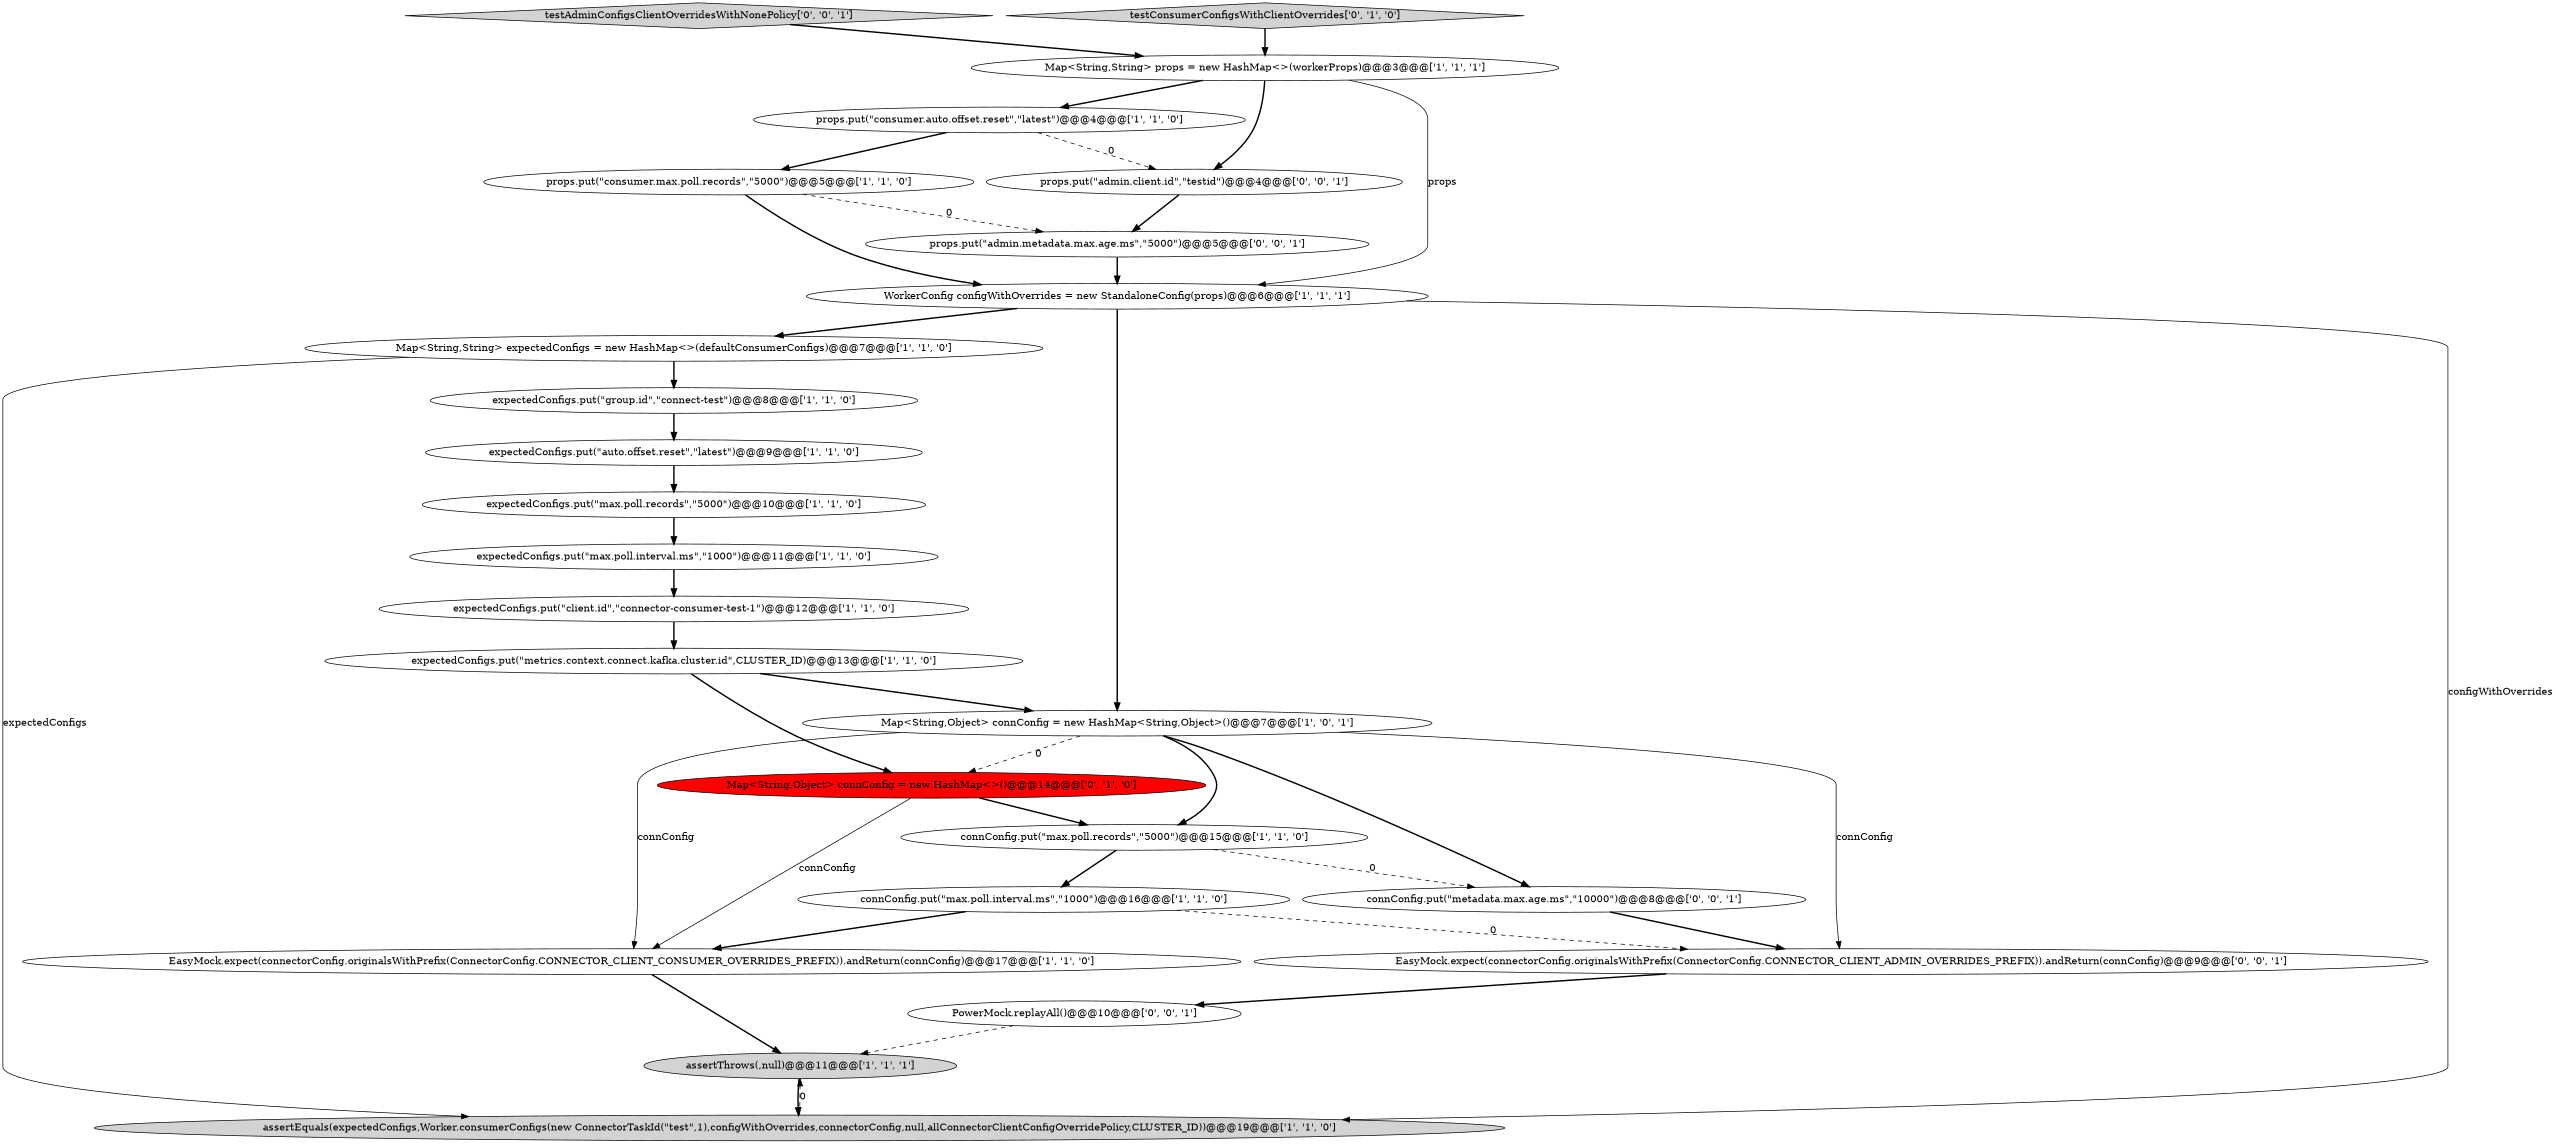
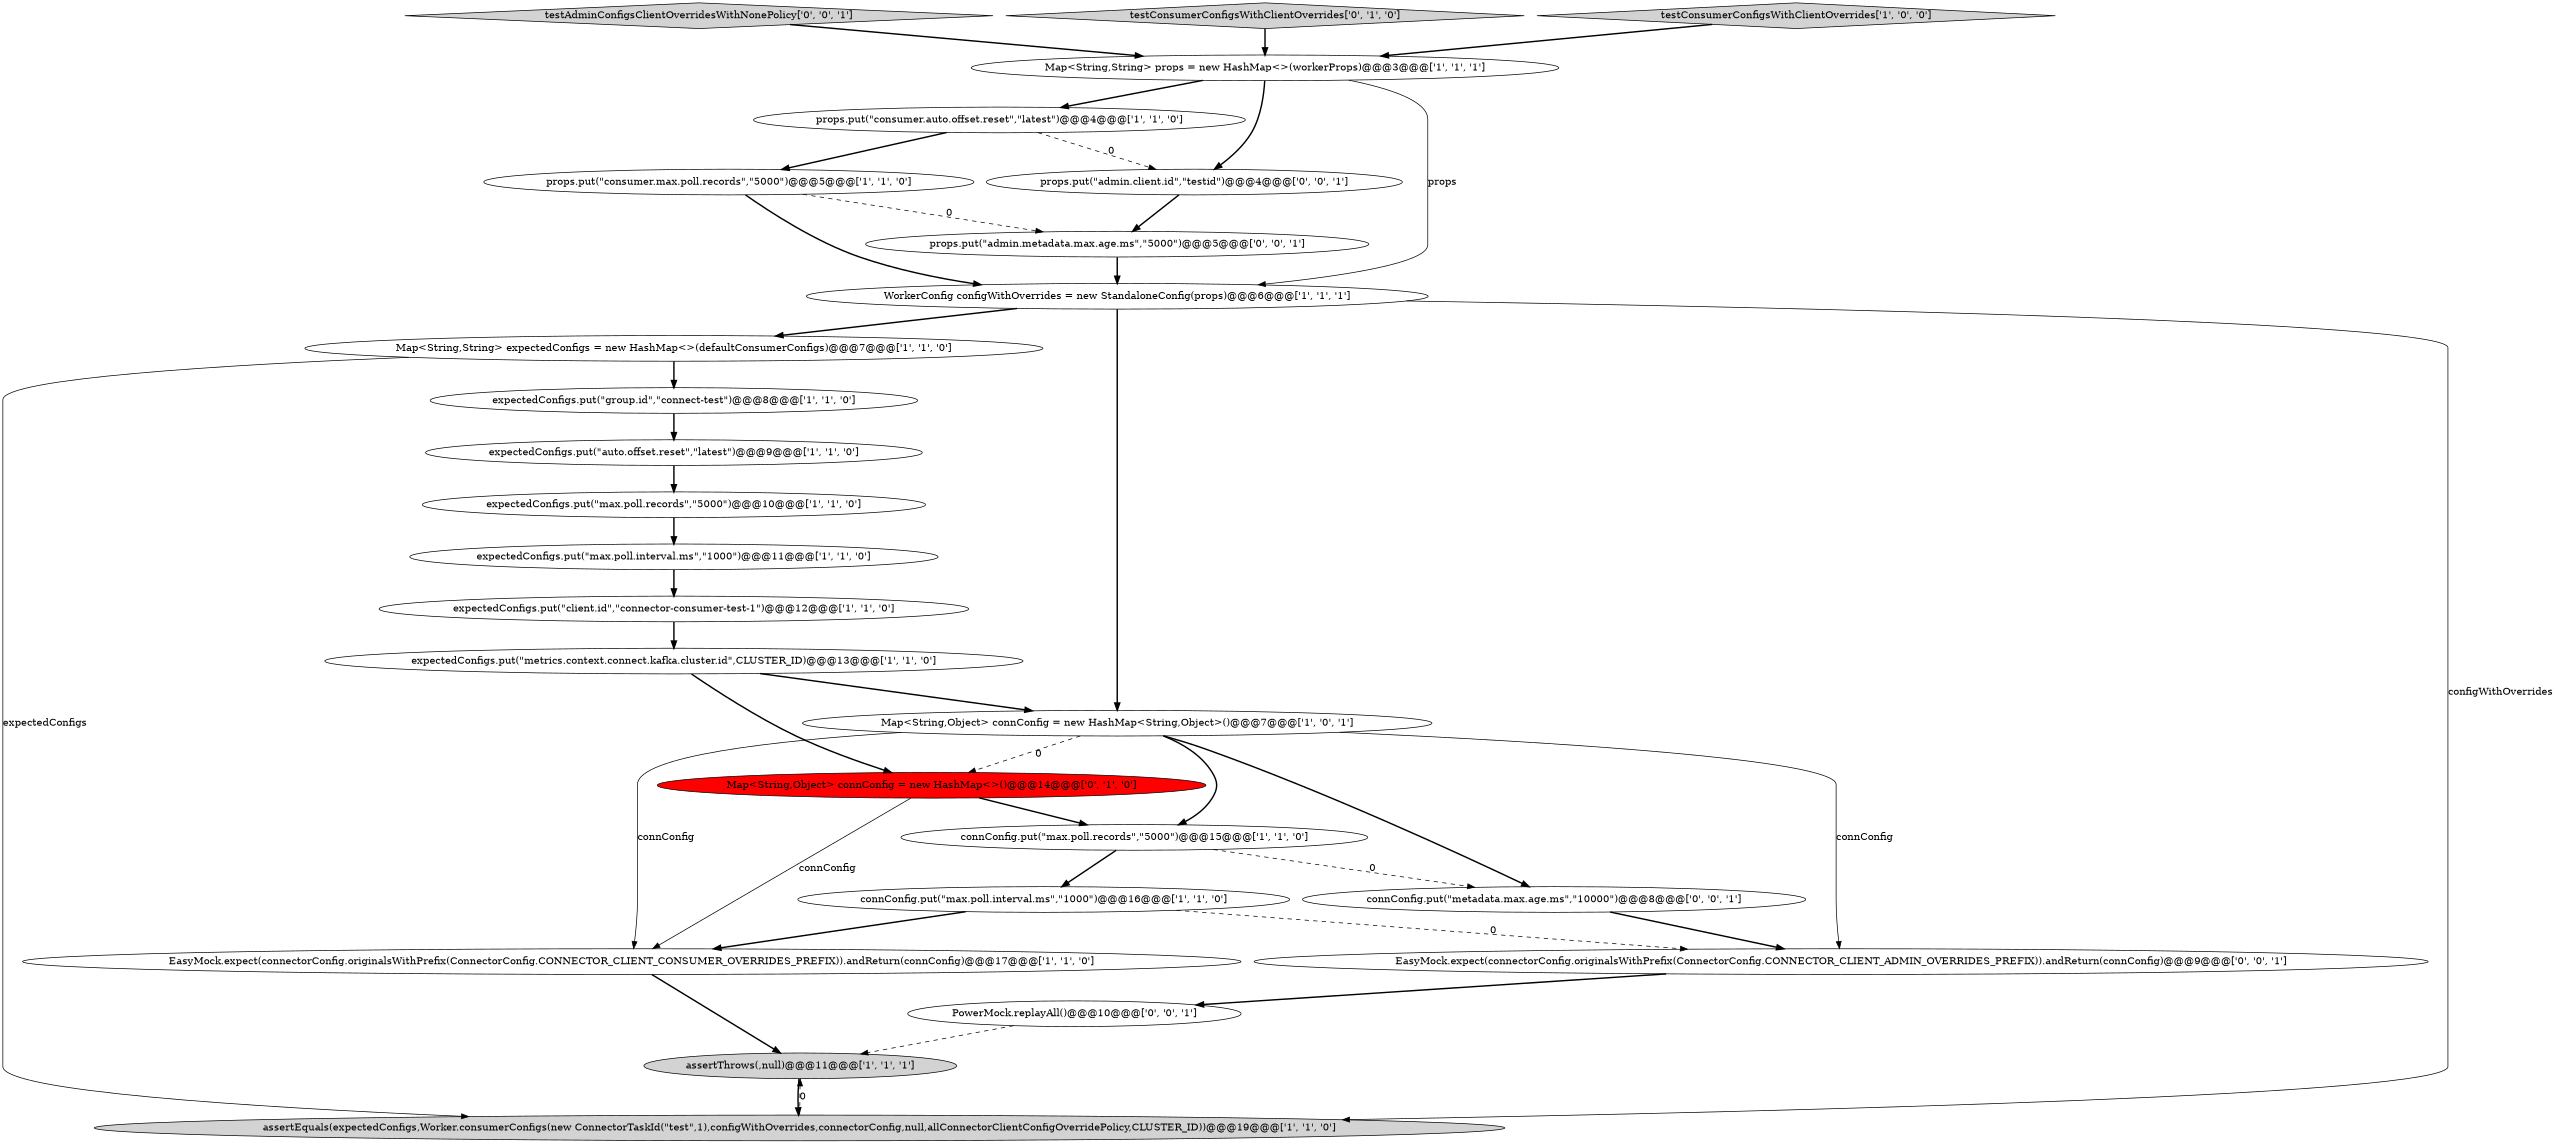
none -> (1796, 16)
